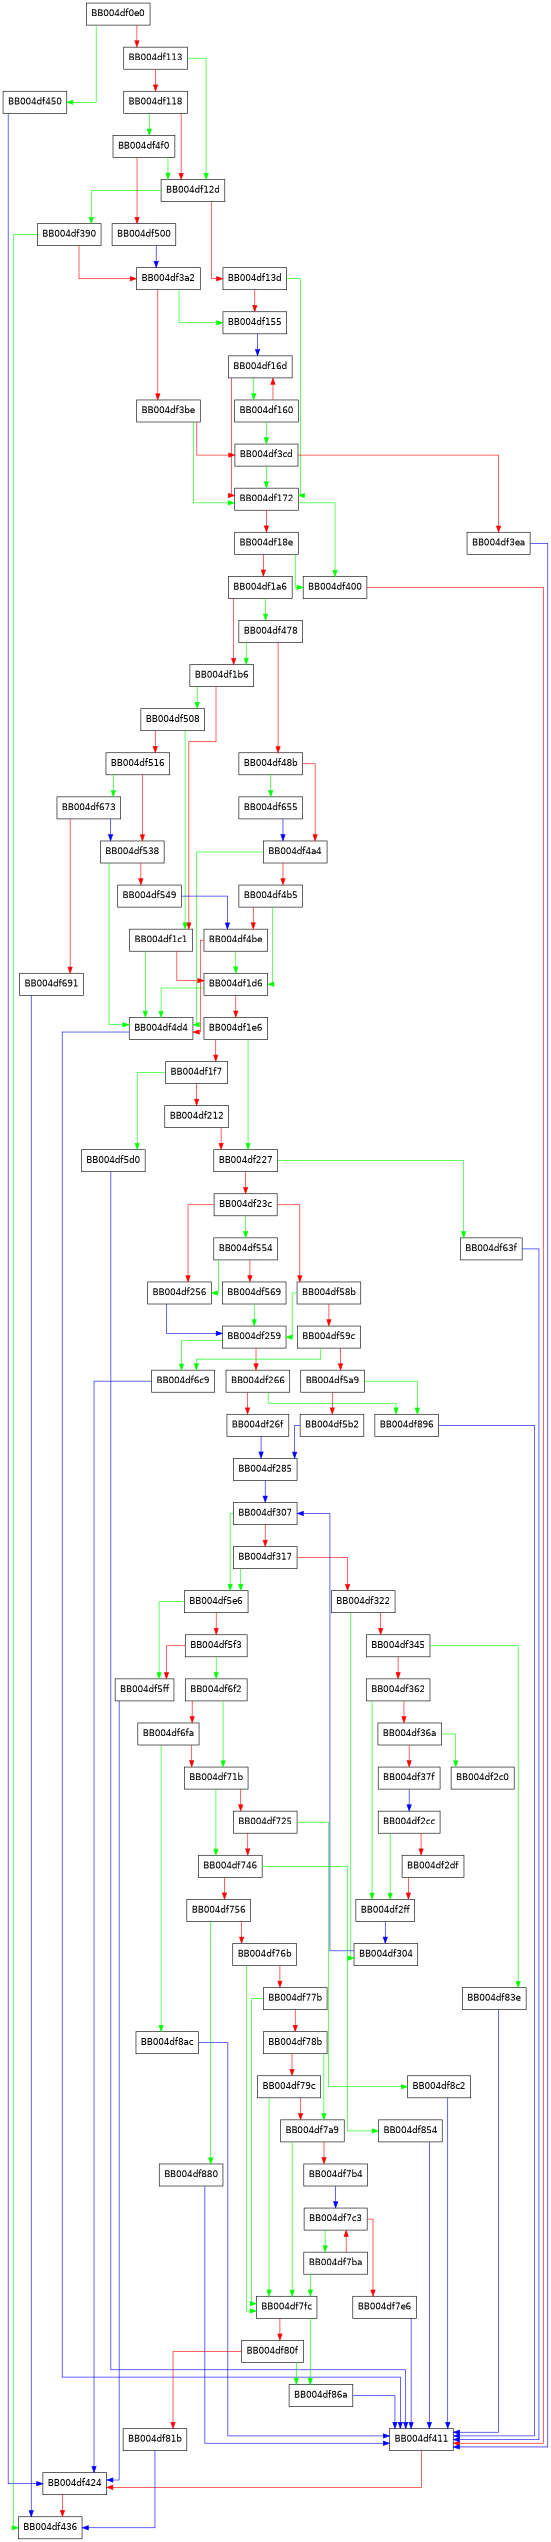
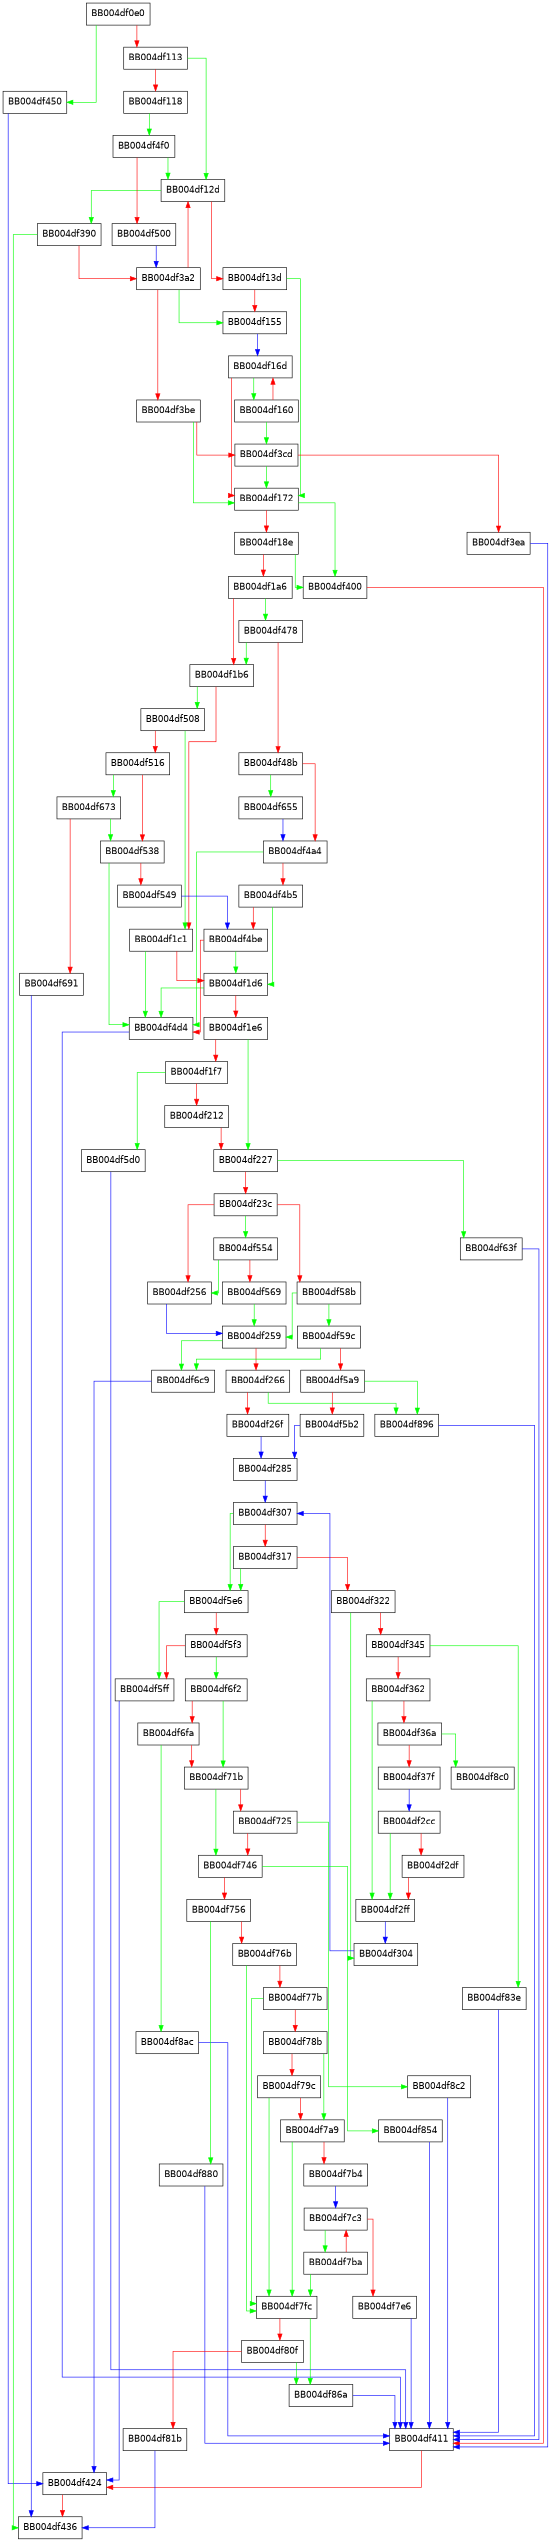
(181, 143) -> (188, 238)
(111, 827) -> (111, 827)
(329, 1312) -> (329, 1312)
(483, 1778) -> (483, 1778)
